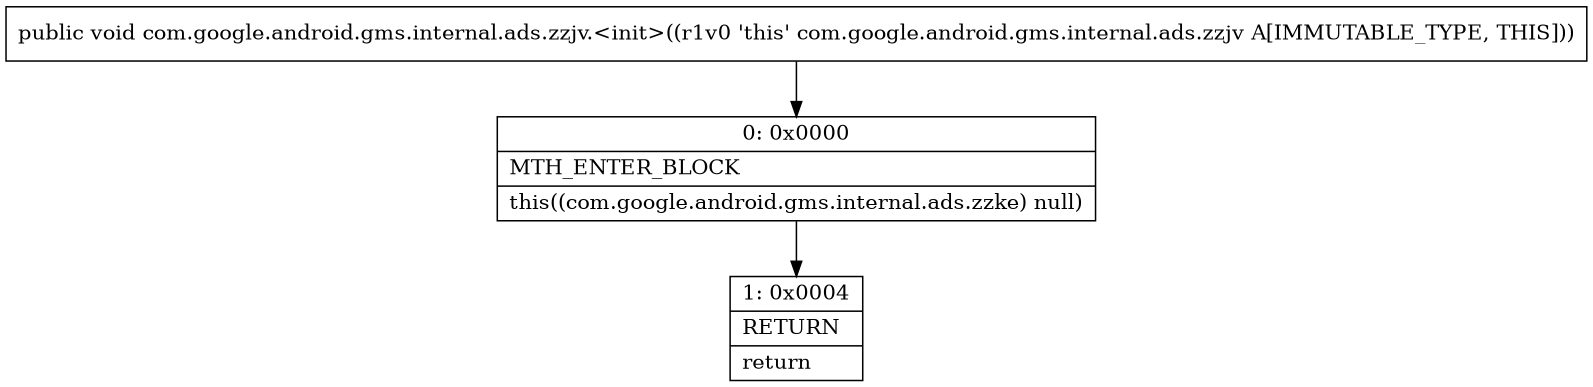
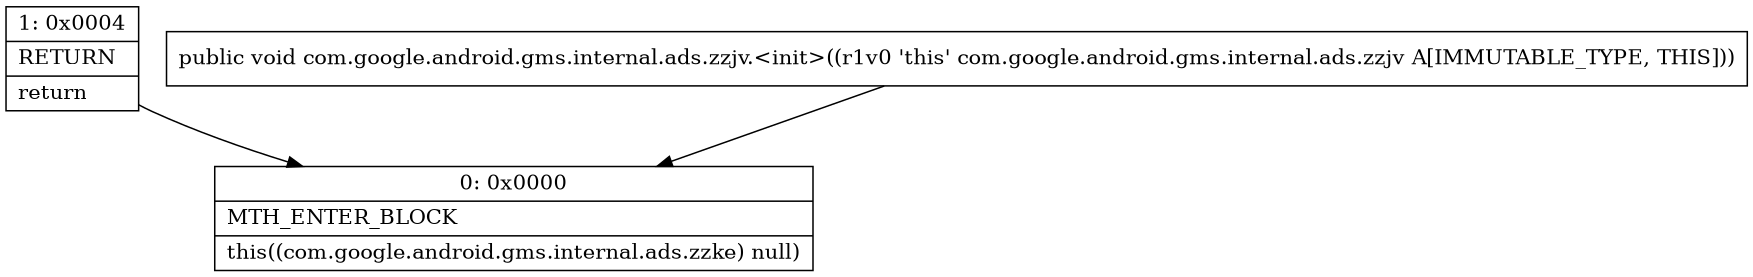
(796, 241) -> (212, 136)
